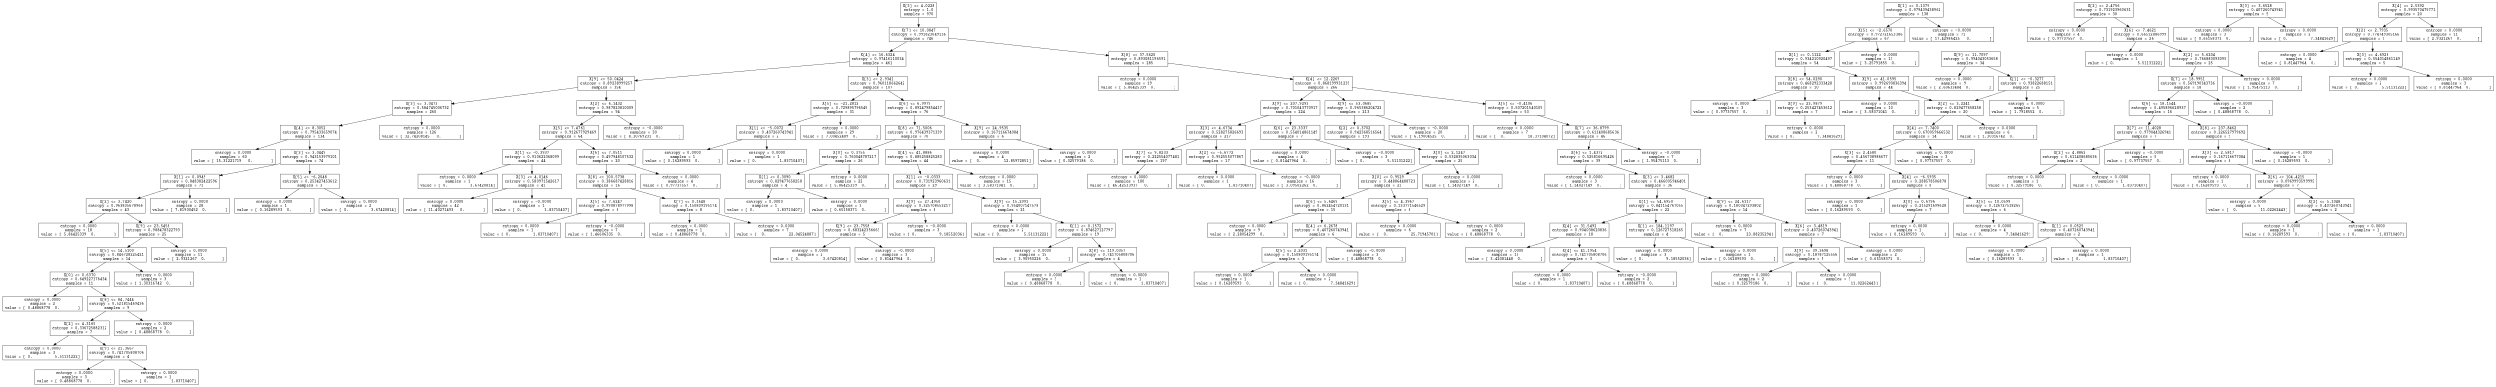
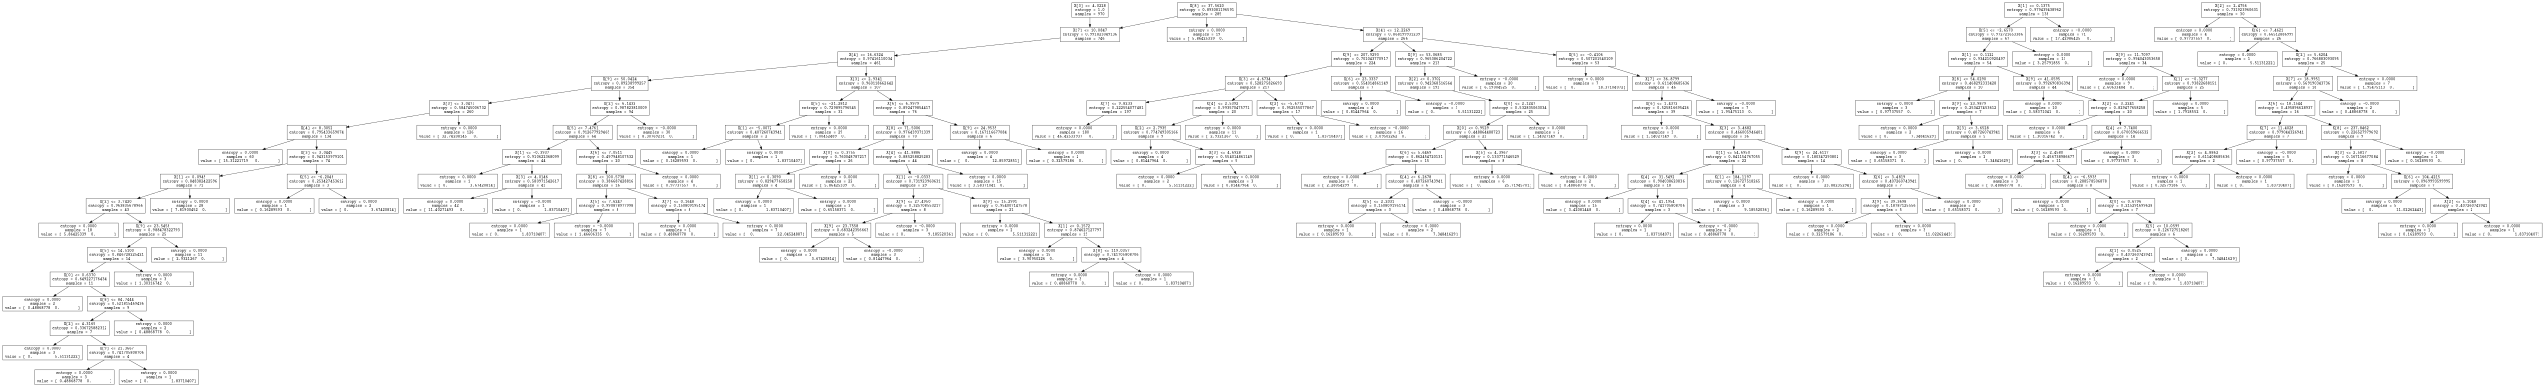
(1027, 47) -> (1150, 22)
none -> (1240, 95)
none -> (1971, 119)
(991, 132) -> (980, 132)
(1955, 193) -> (2143, 217)
